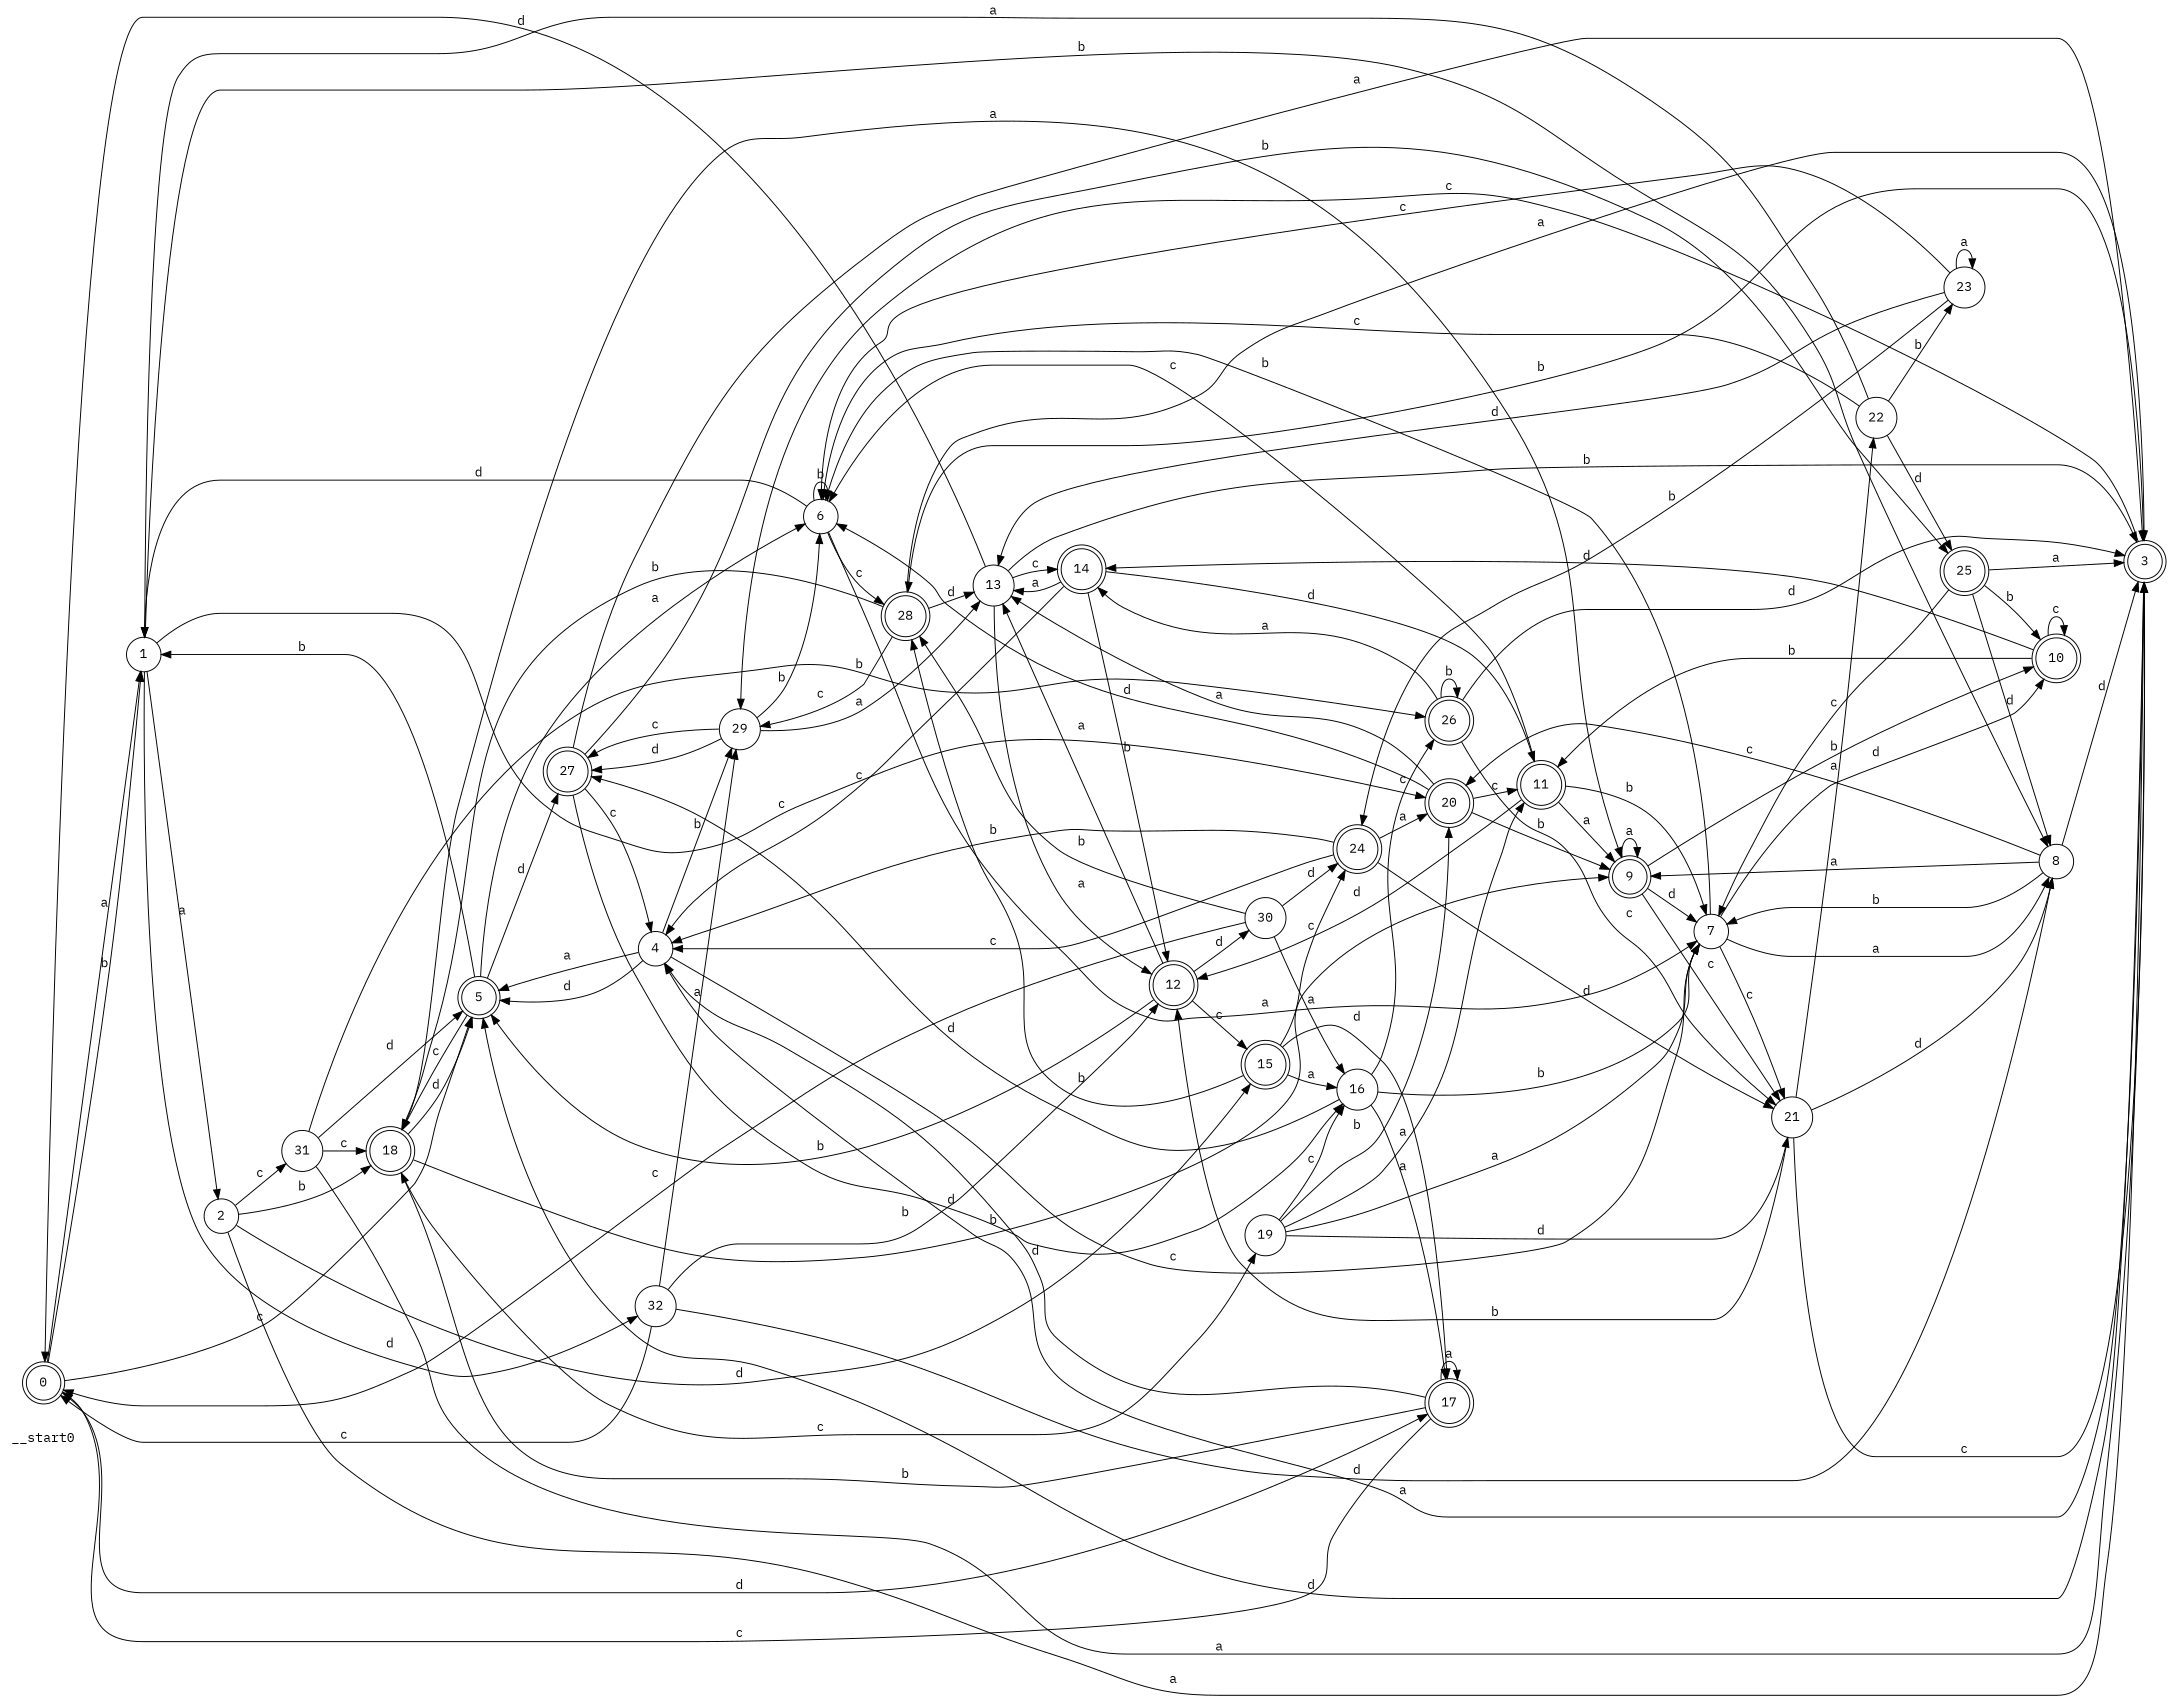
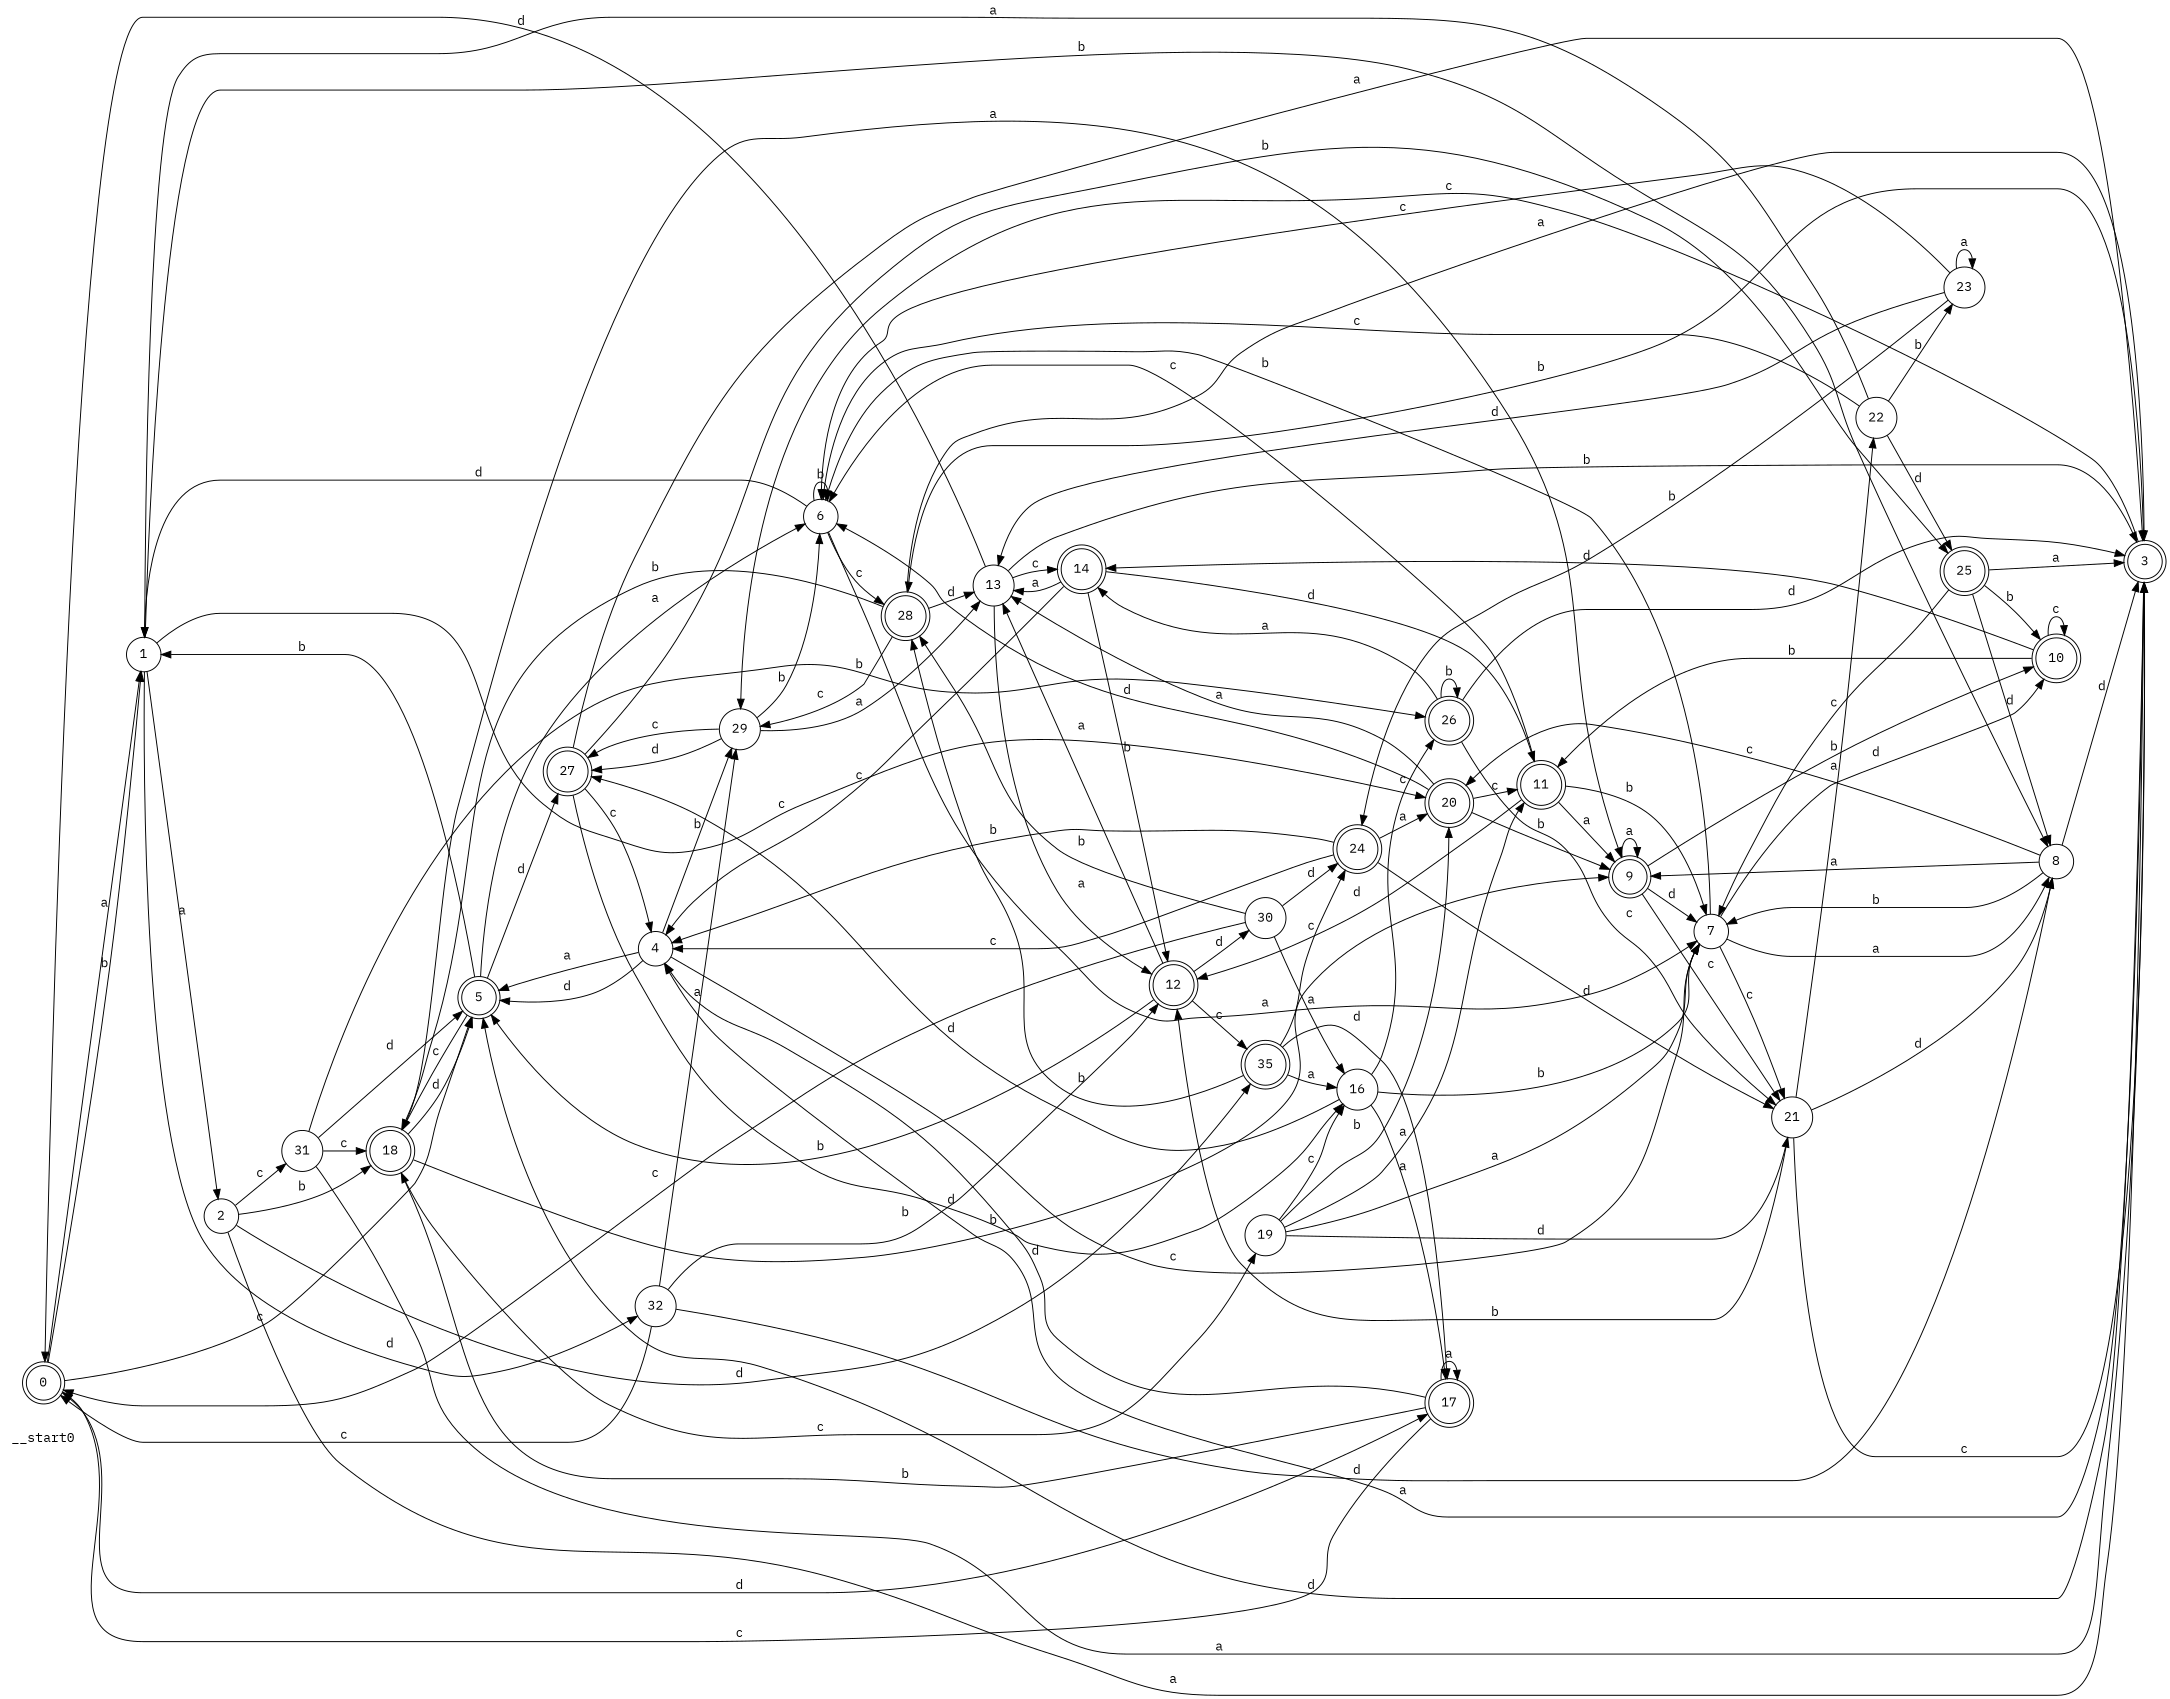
(1265, 1065) -> (1265, 1065)
